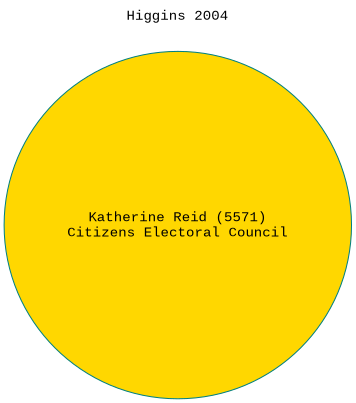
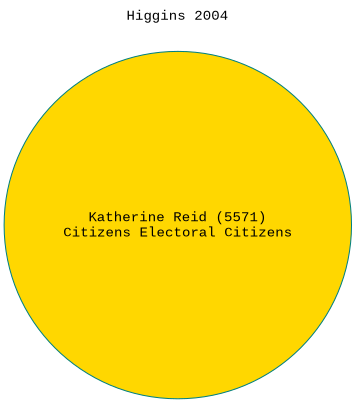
(178, 225) -> (178, 225)
